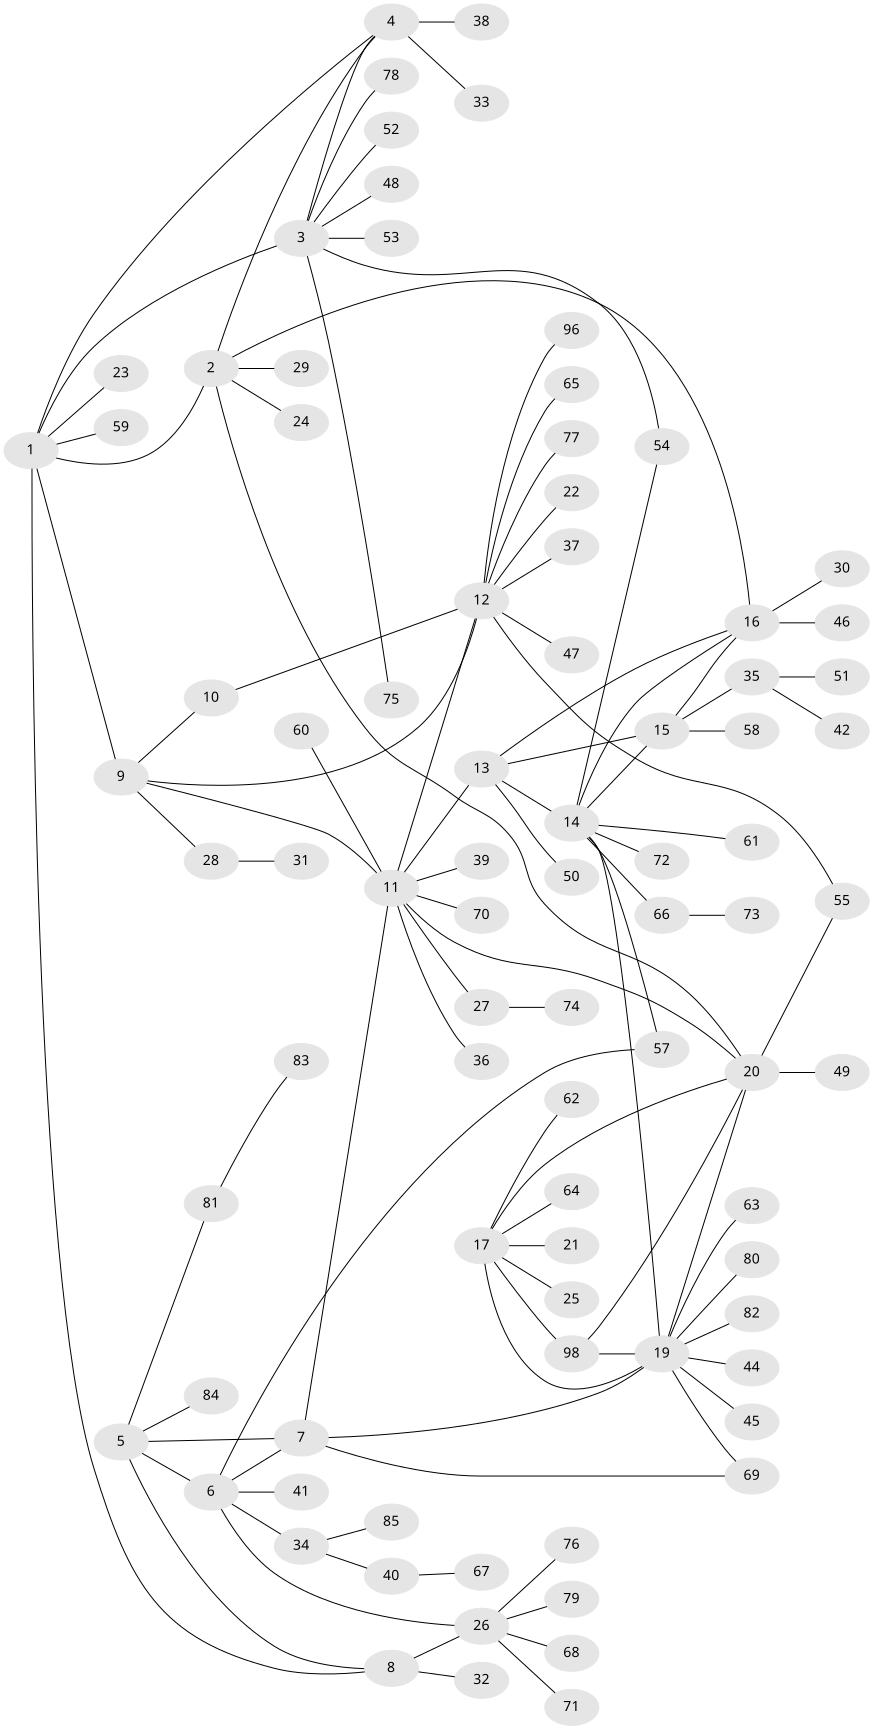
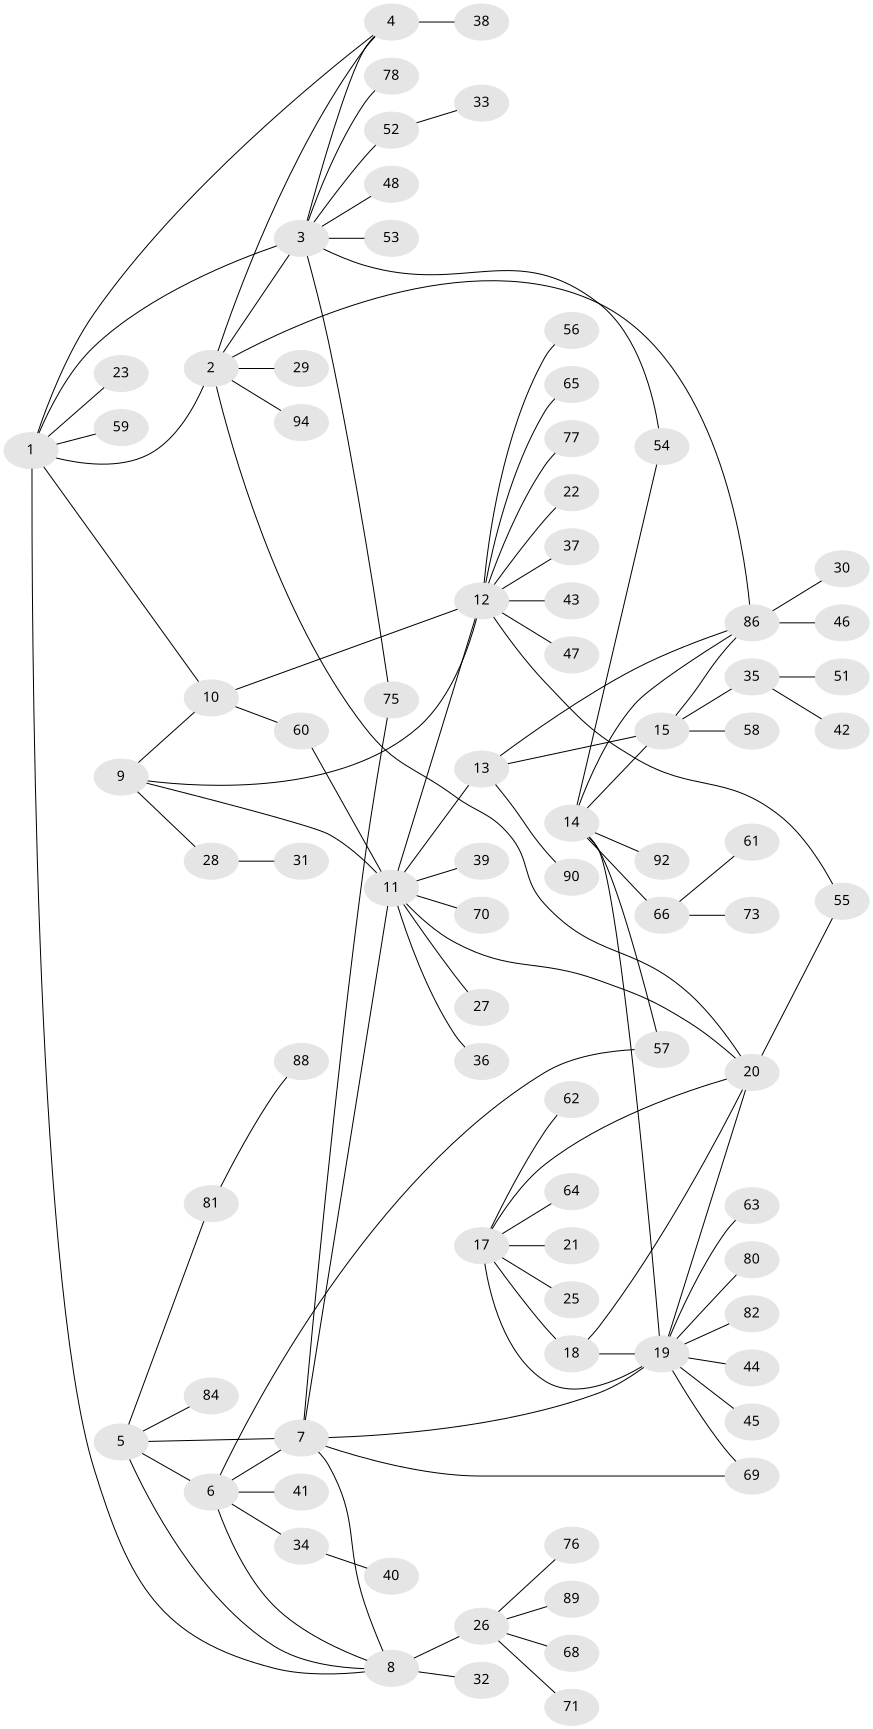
(437, 63) -> (437, 117)
none -> (256, 304)
(572, 330) -> (572, 330)
(301, 423) -> (301, 423)
none -> (572, 601)
(76, 614) -> (121, 574)
(752, 623) -> (752, 623)
none -> (256, 715)
(527, 796) -> none
(662, 831) -> (707, 879)
(662, 861) -> (662, 861)
(572, 877) -> (572, 877)
(572, 1007) -> none
(301, 1061) -> (301, 1061)
none -> (339, 1068)
(842, 1072) -> none
(572, 1354) -> (572, 1354)
(392, 1522) -> none
none -> (353, 1550)
(482, 1572) -> none
(321, 1598) -> (273, 1605)
(572, 1599) -> (572, 1599)
